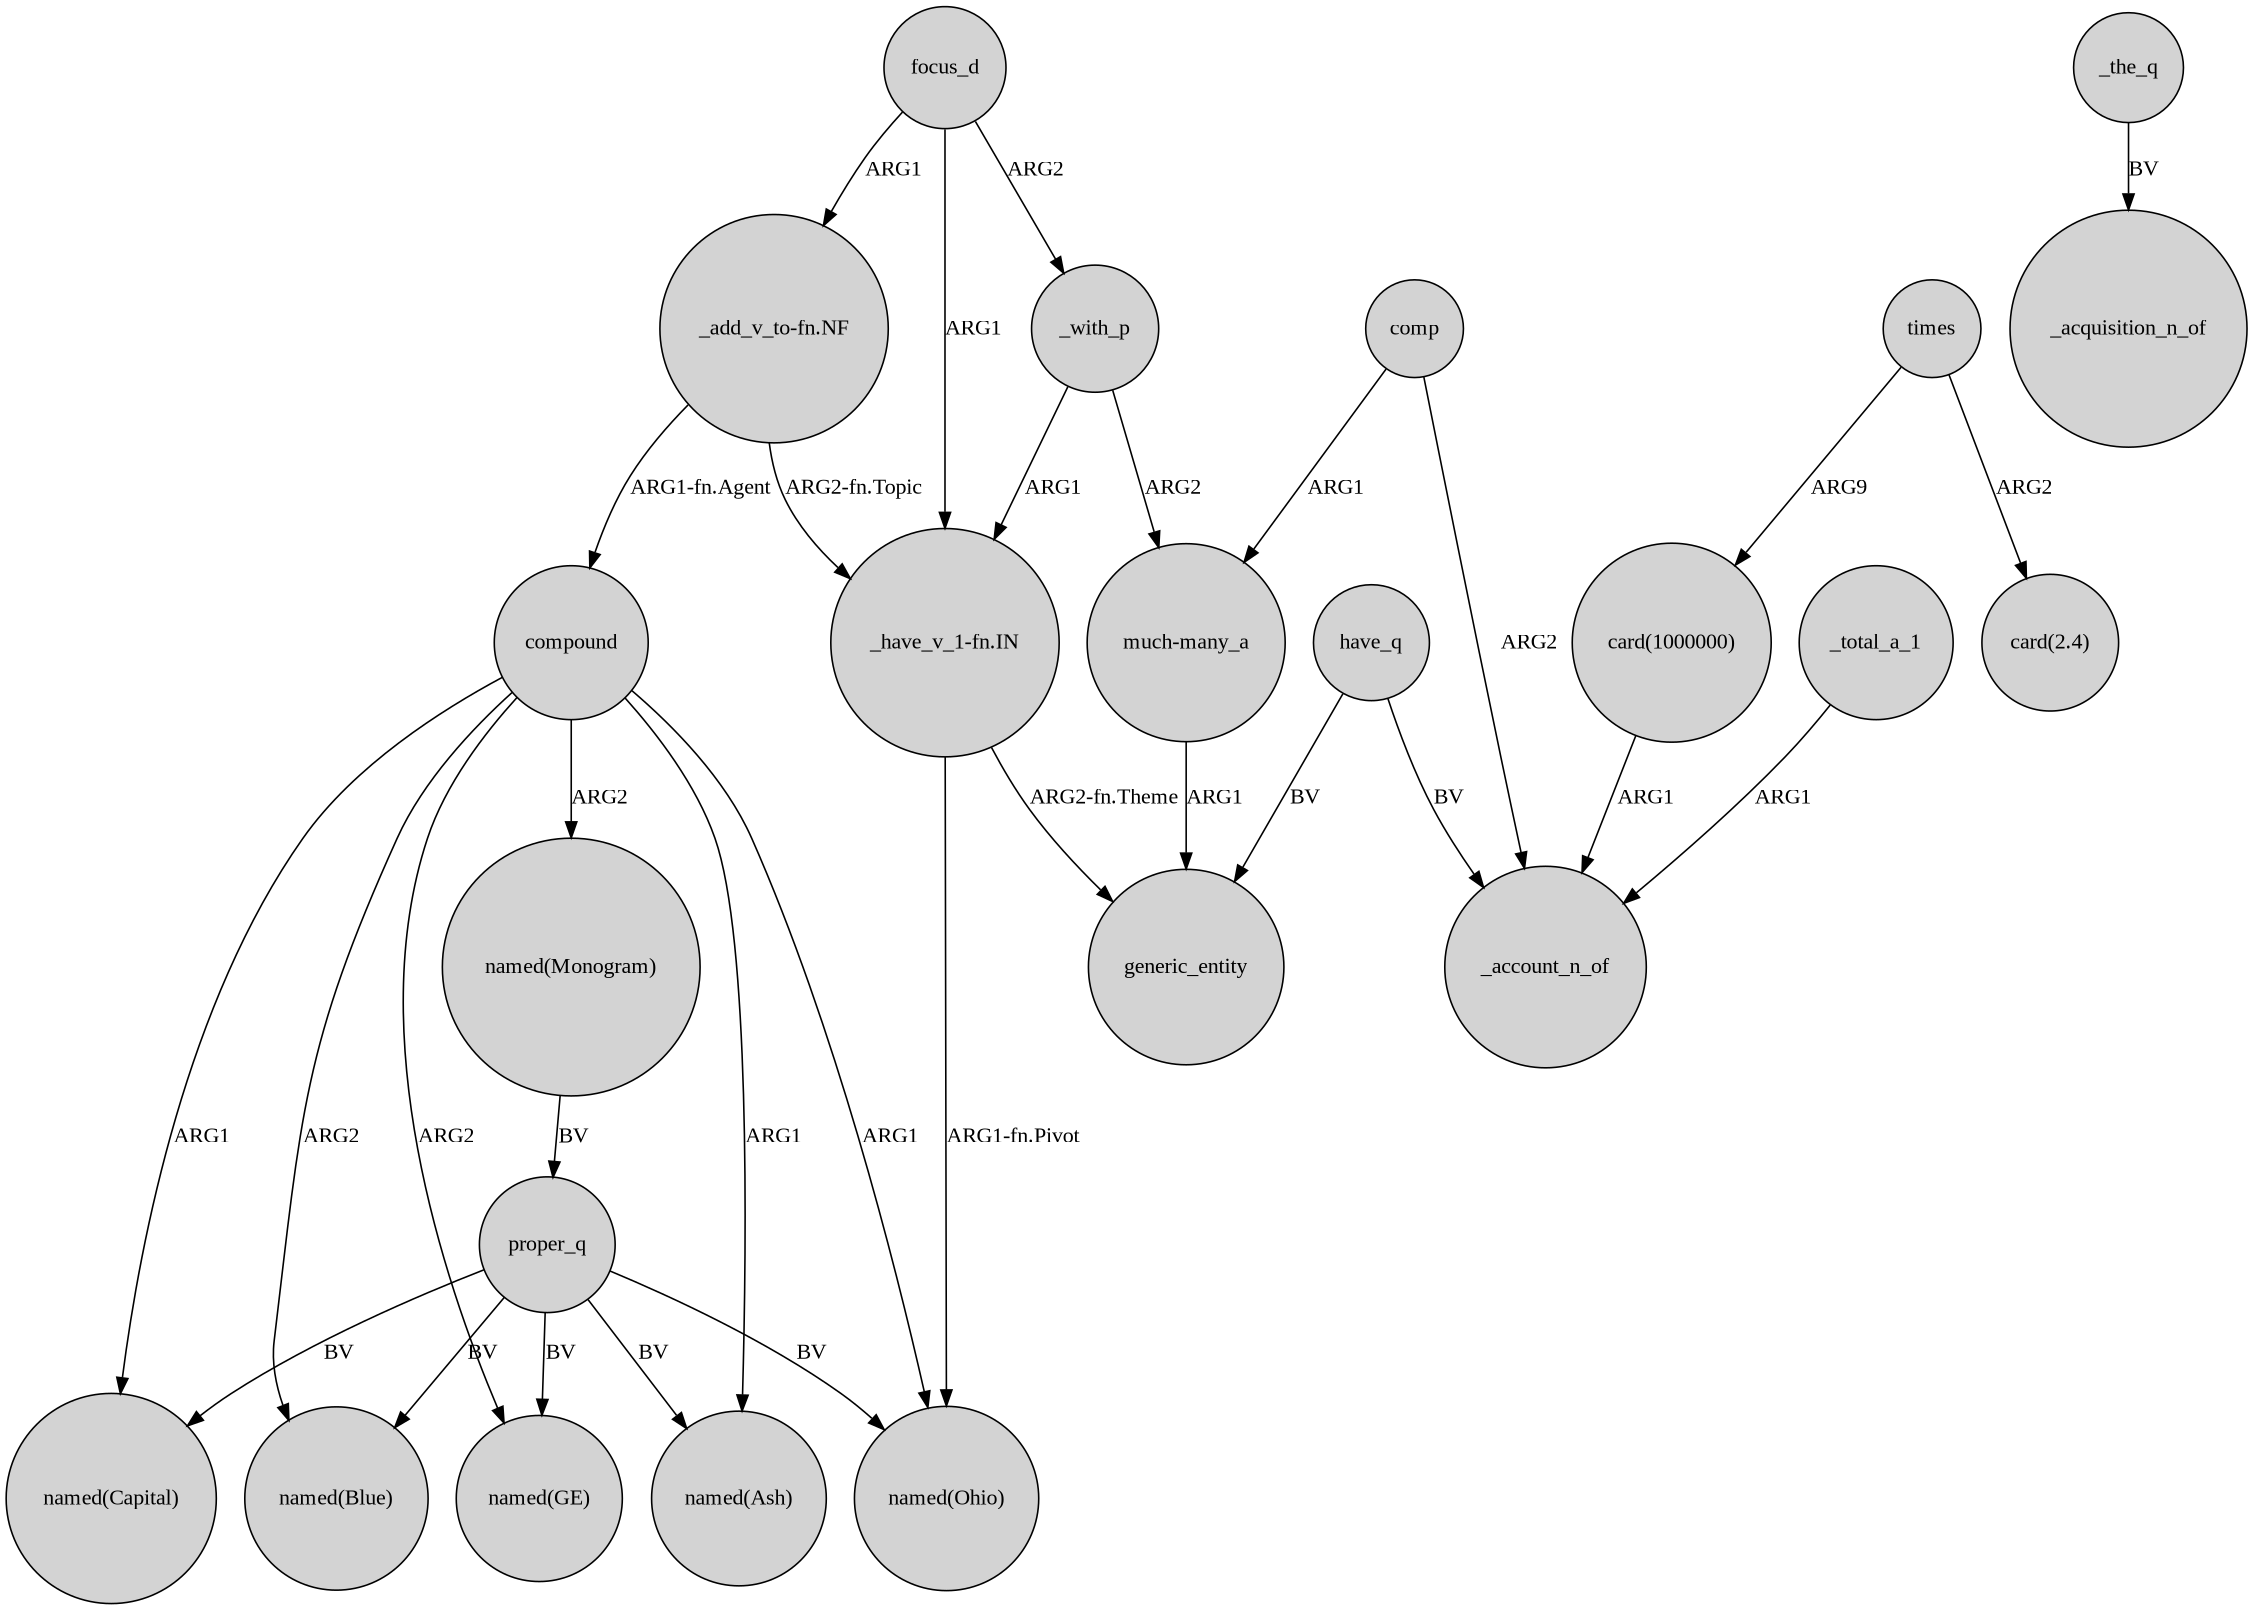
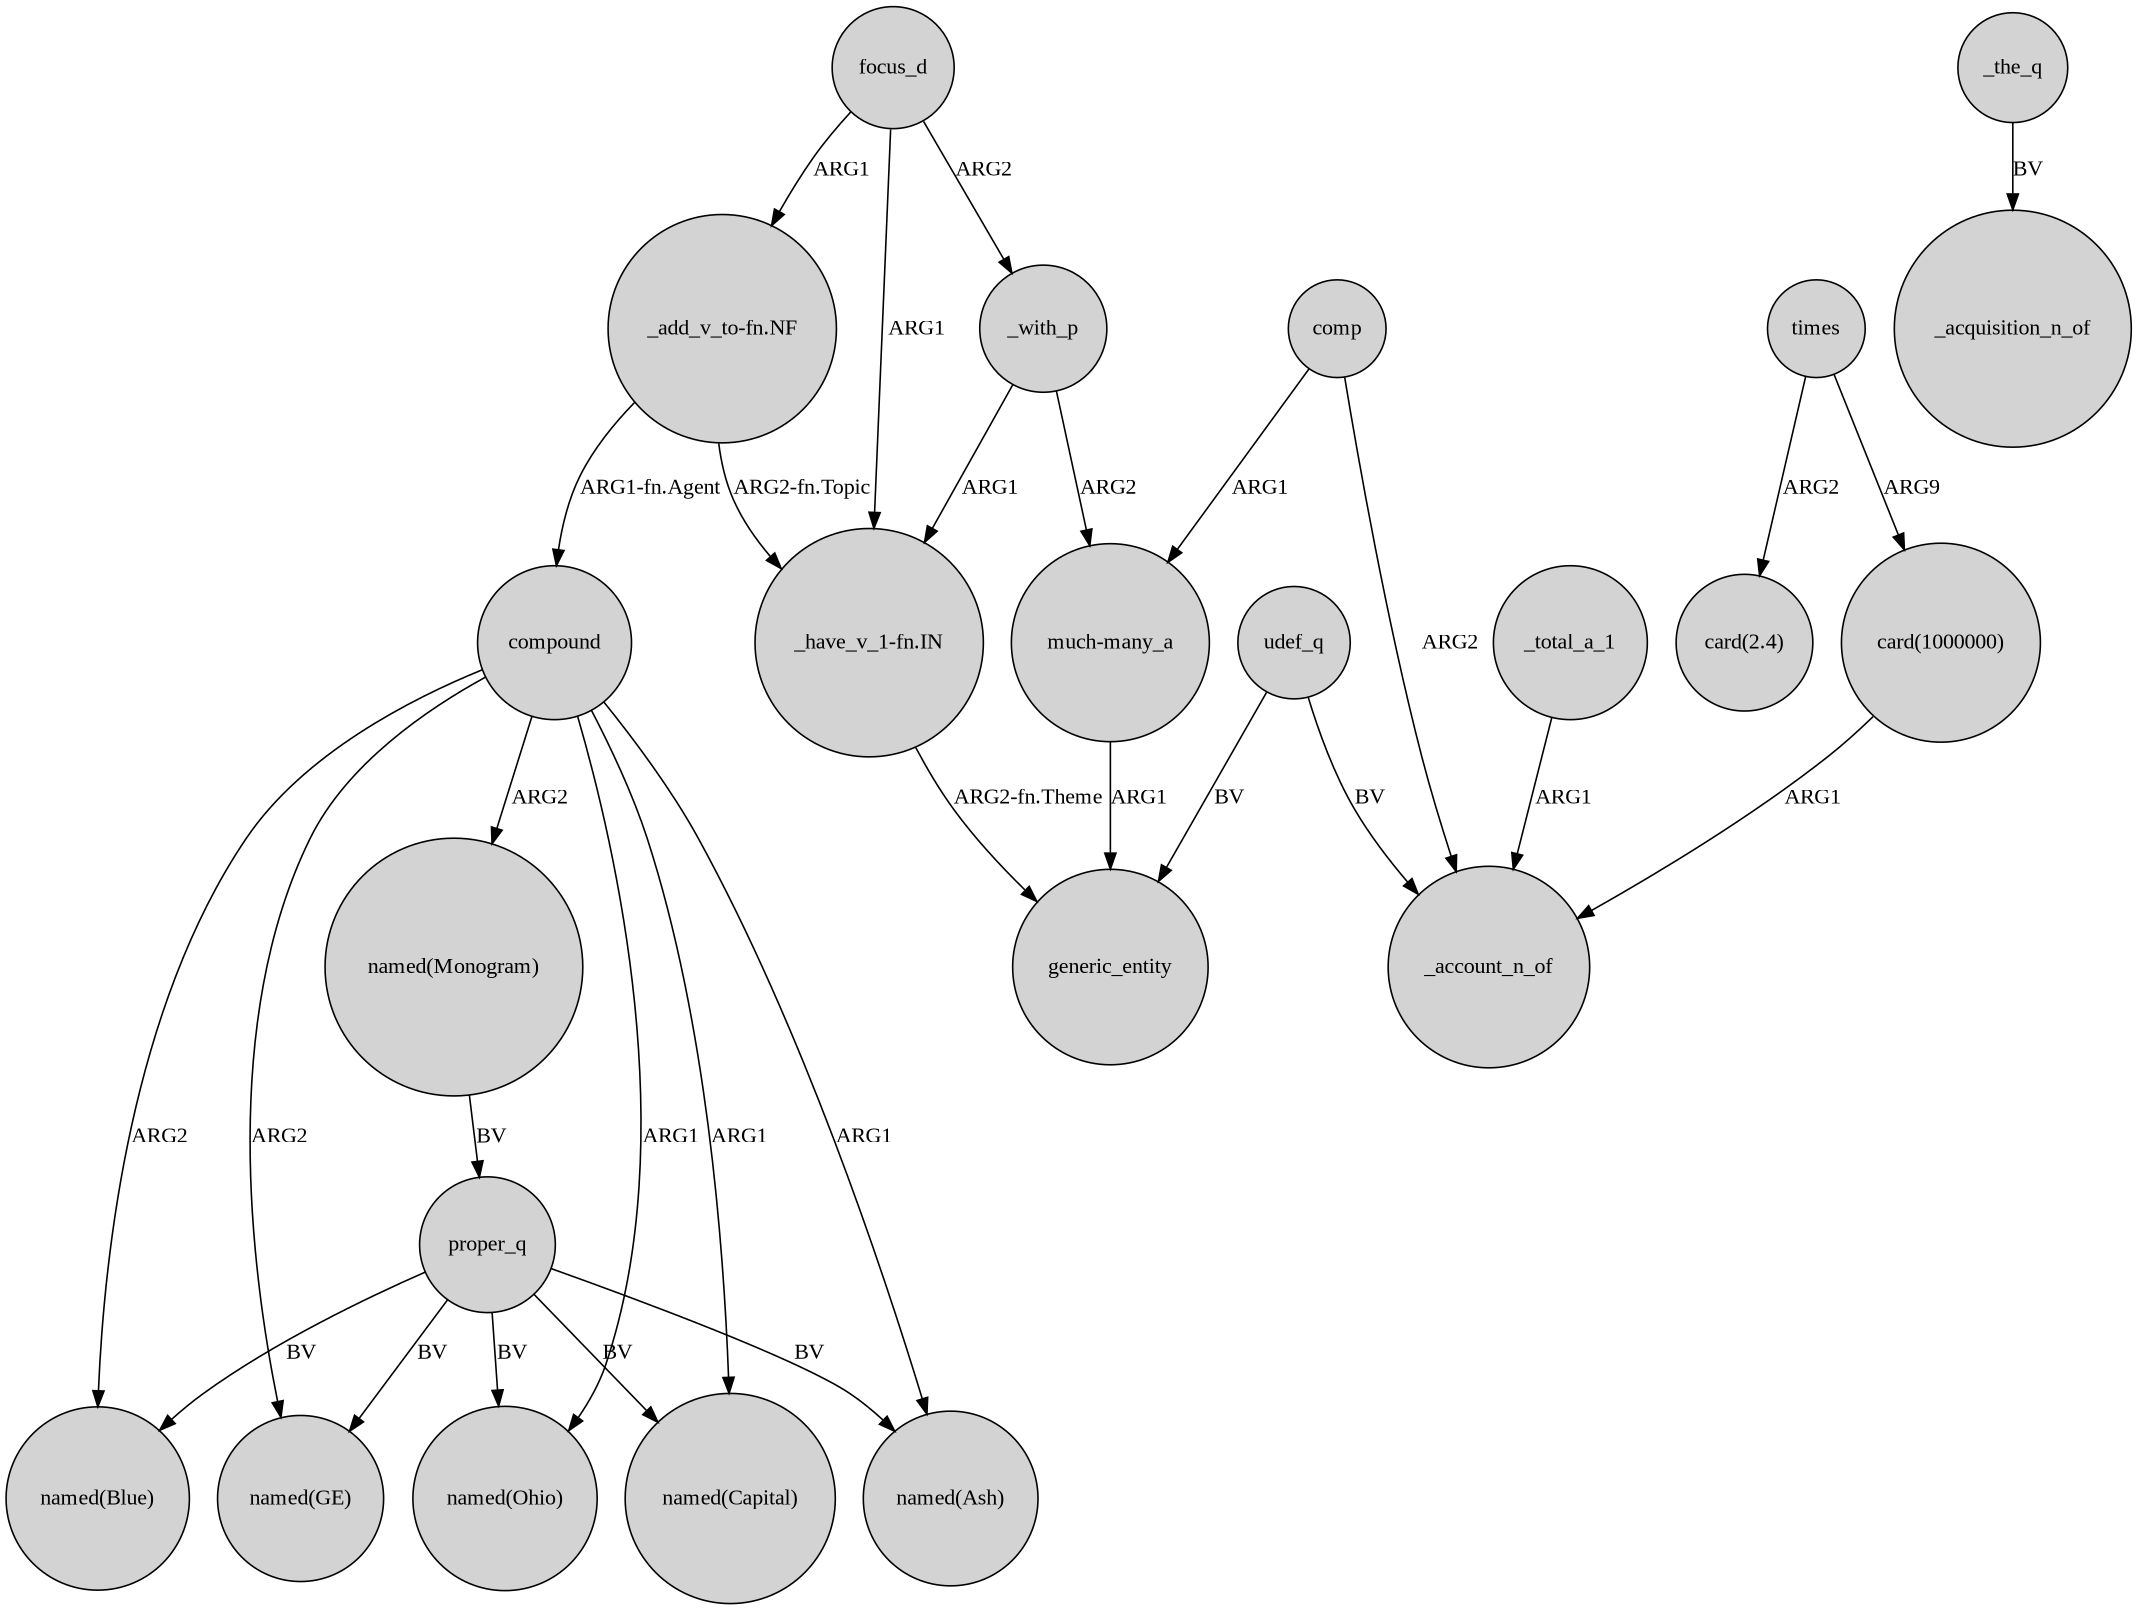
(1371, 643) -> (1294, 643)
(946, 1073) -> none
